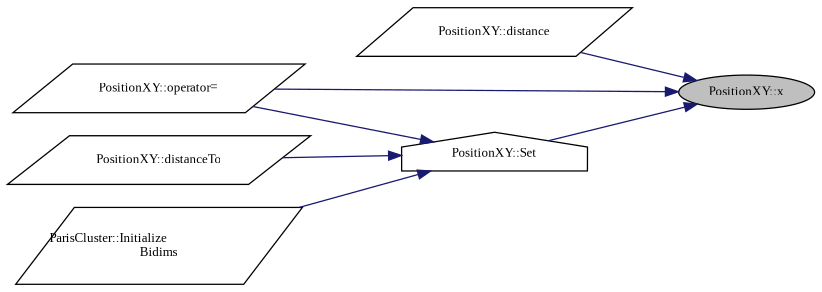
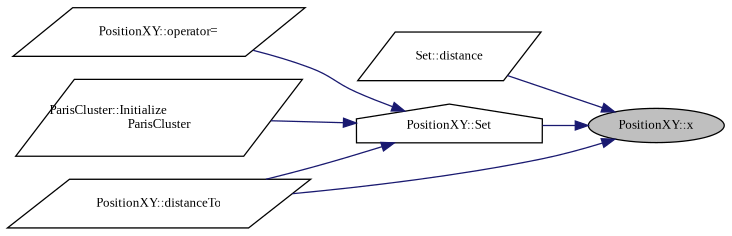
(495, 32) -> (449, 56)
(470, 90) -> (449, 175)
(159, 246) -> (159, 118)
